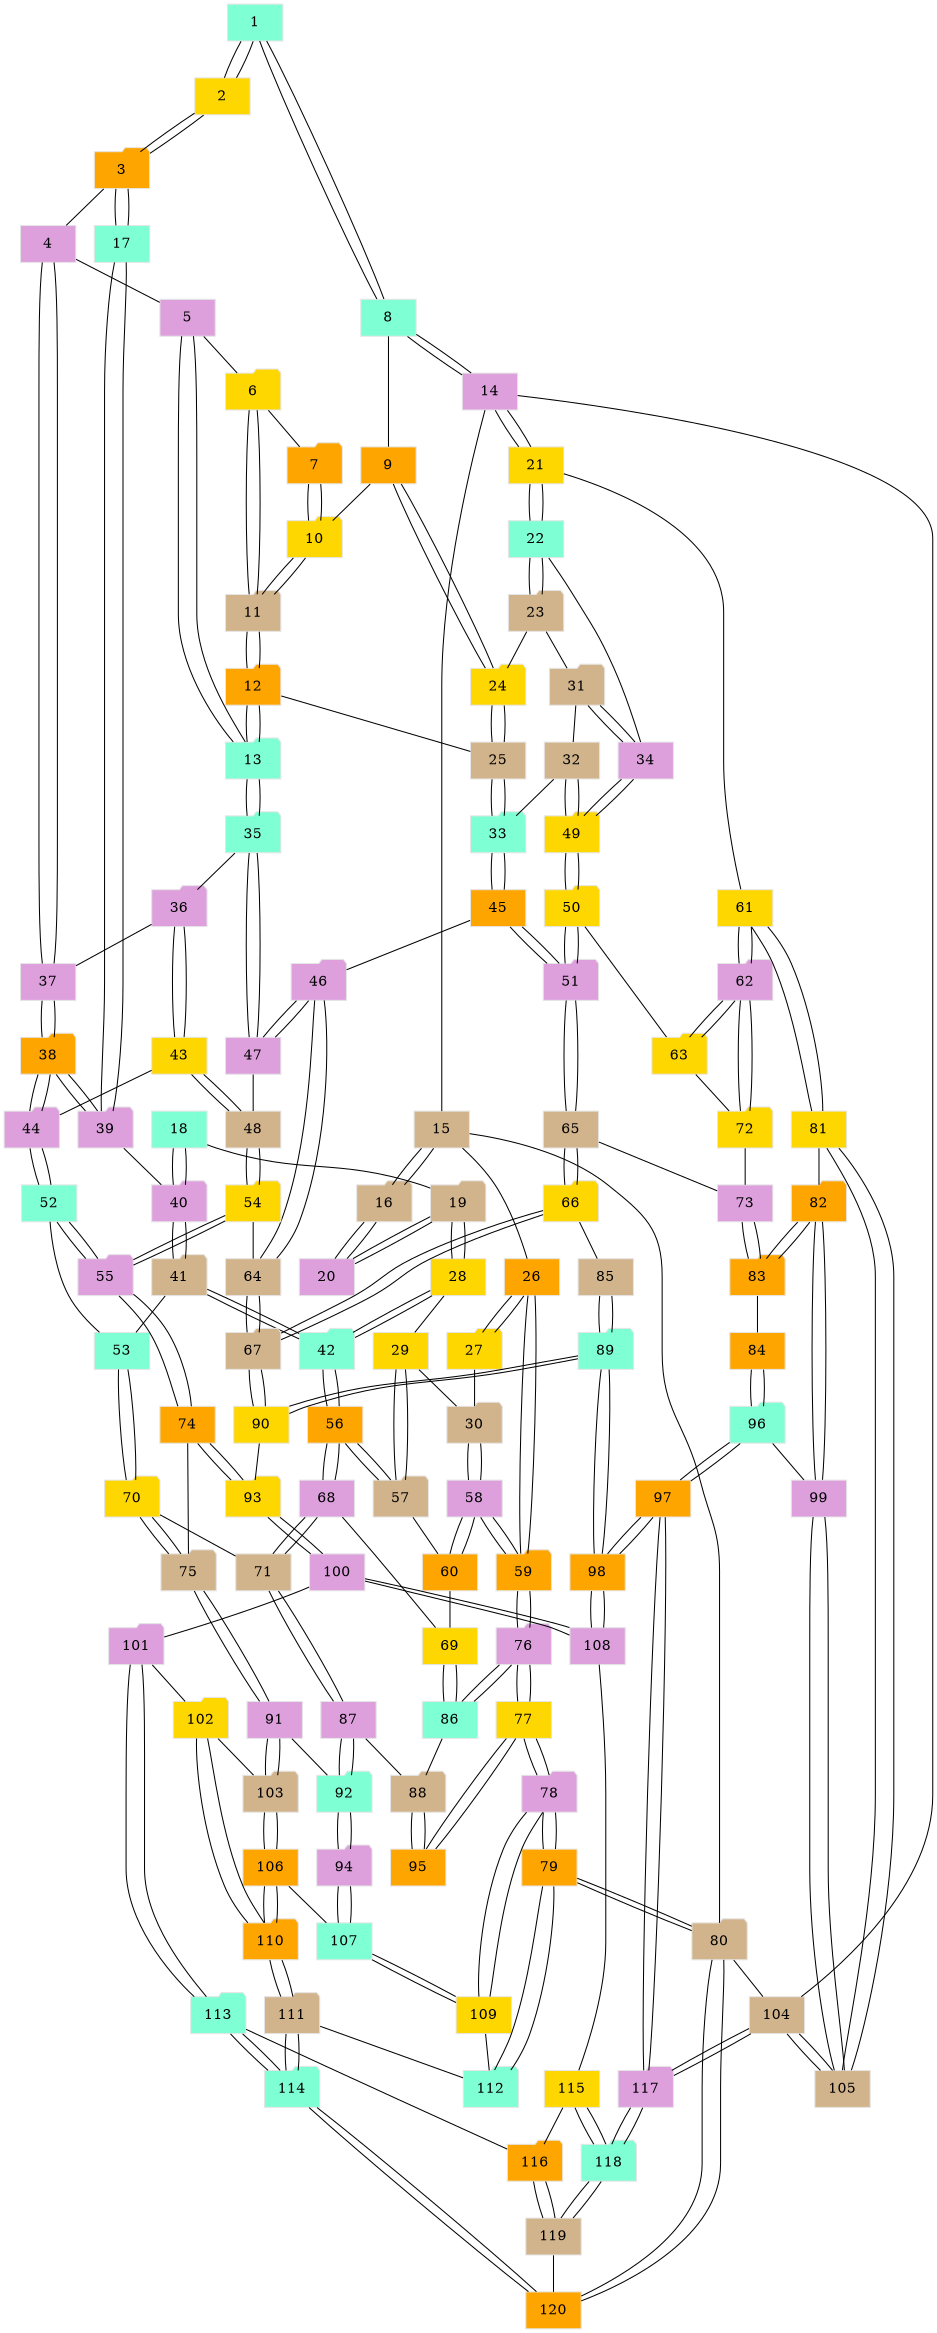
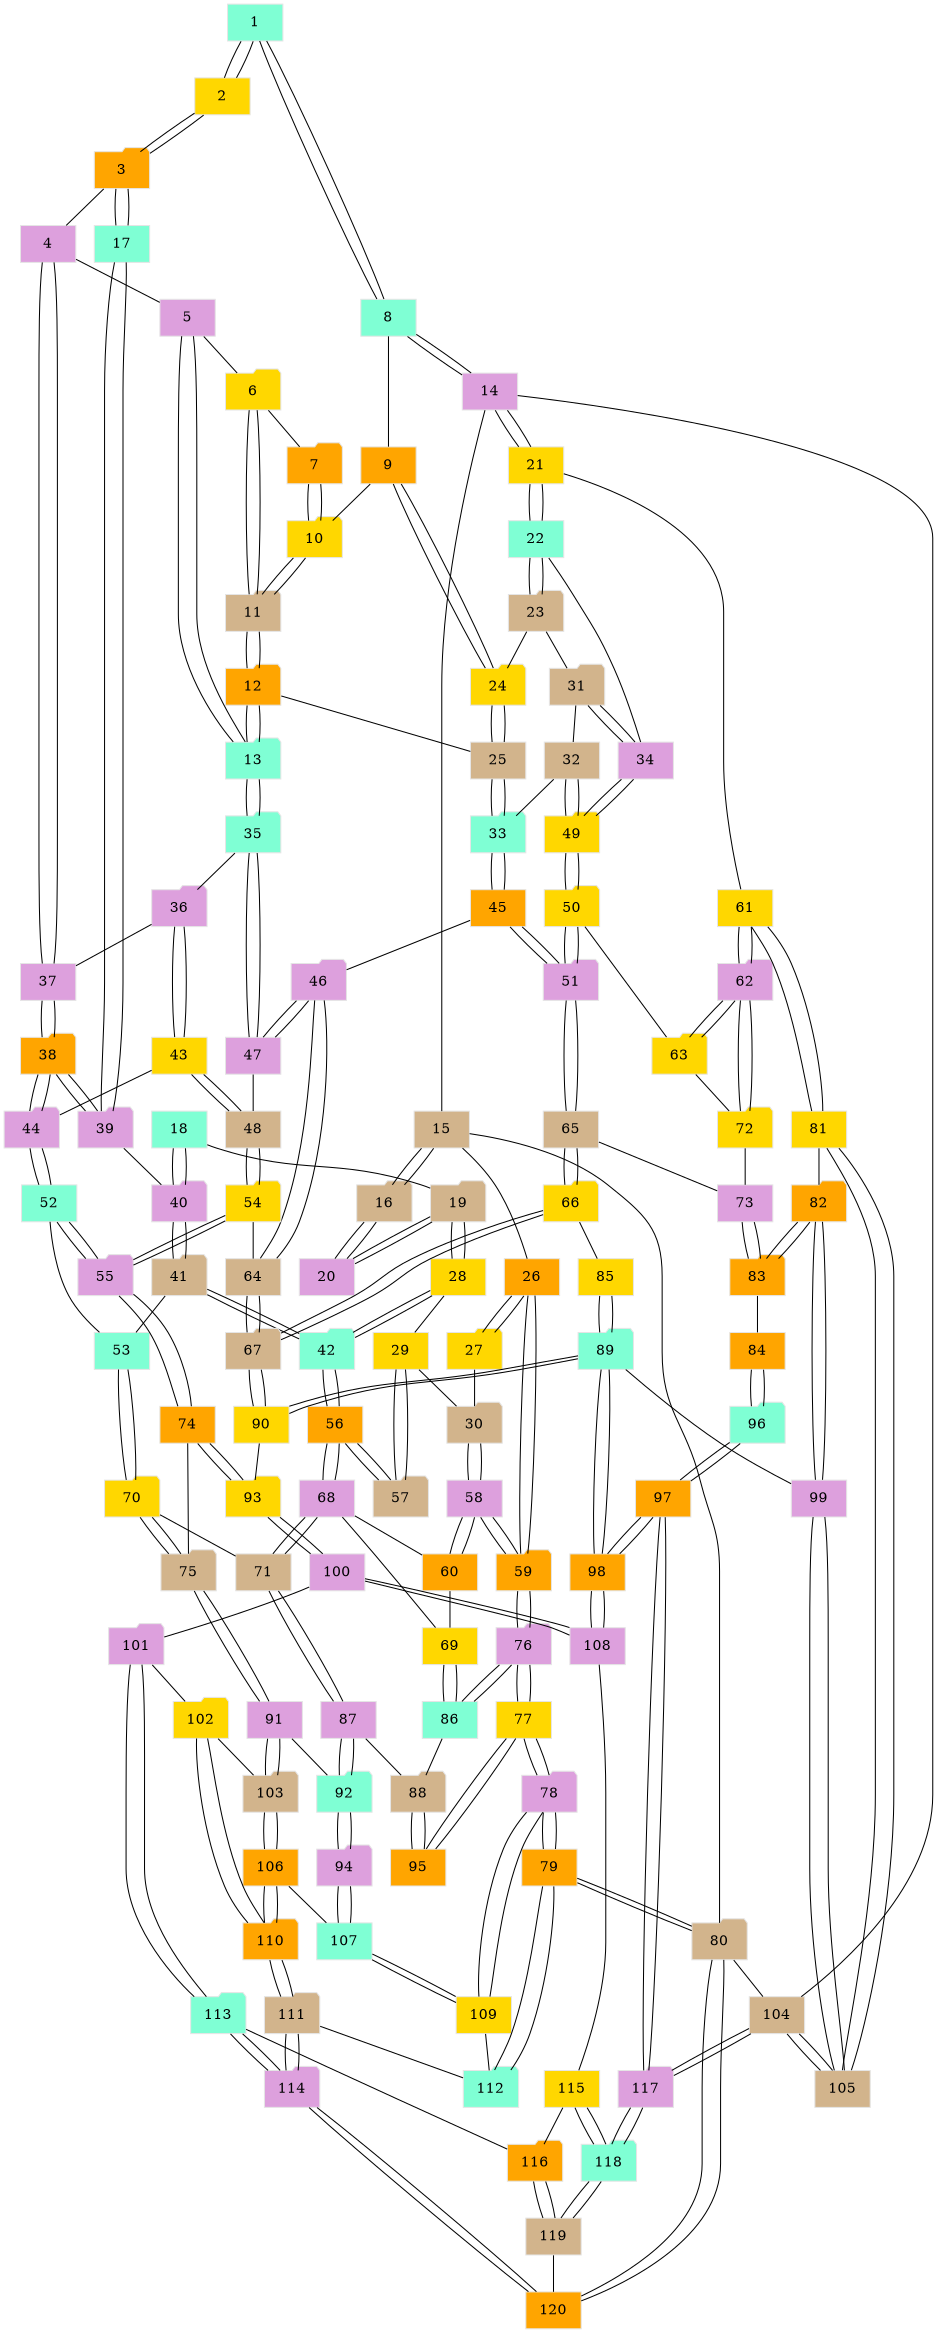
(606, 1277) -> (606, 1277)
(788, 1462) -> (705, 1432)
(425, 1536) -> (389, 1535)
(292, 2089) -> (292, 2089)
